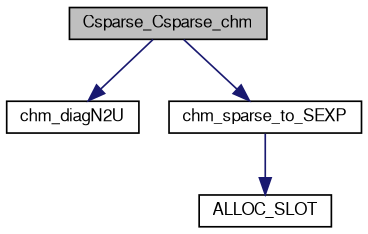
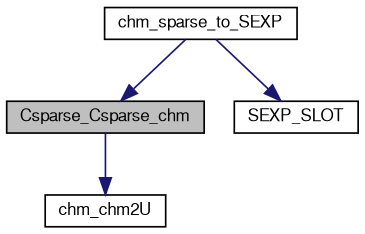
(210, 64) -> (160, 64)
(73, 117) -> (105, 211)
(265, 211) -> (296, 117)
